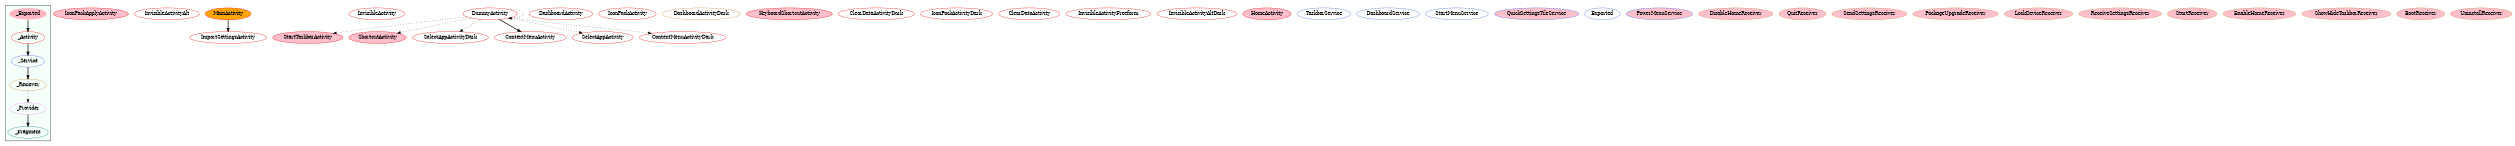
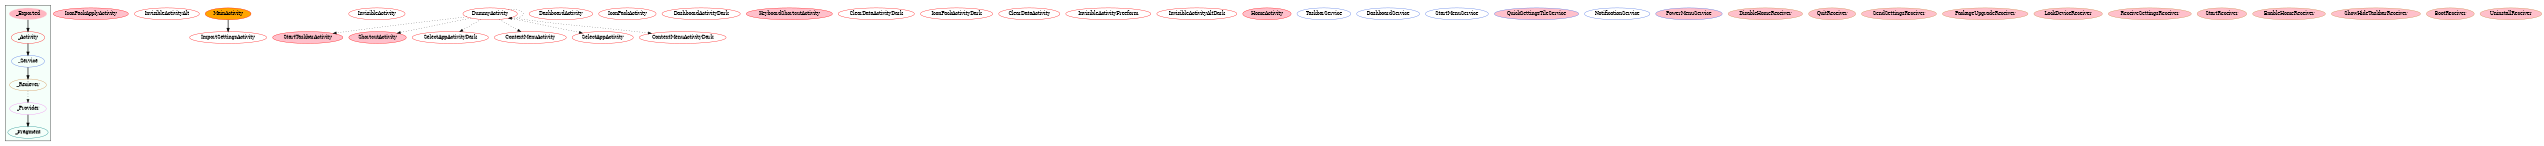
(701, 14) -> (701, 14)
(1602, 14) -> (1617, 14)
(509, 25) -> (509, 25)
